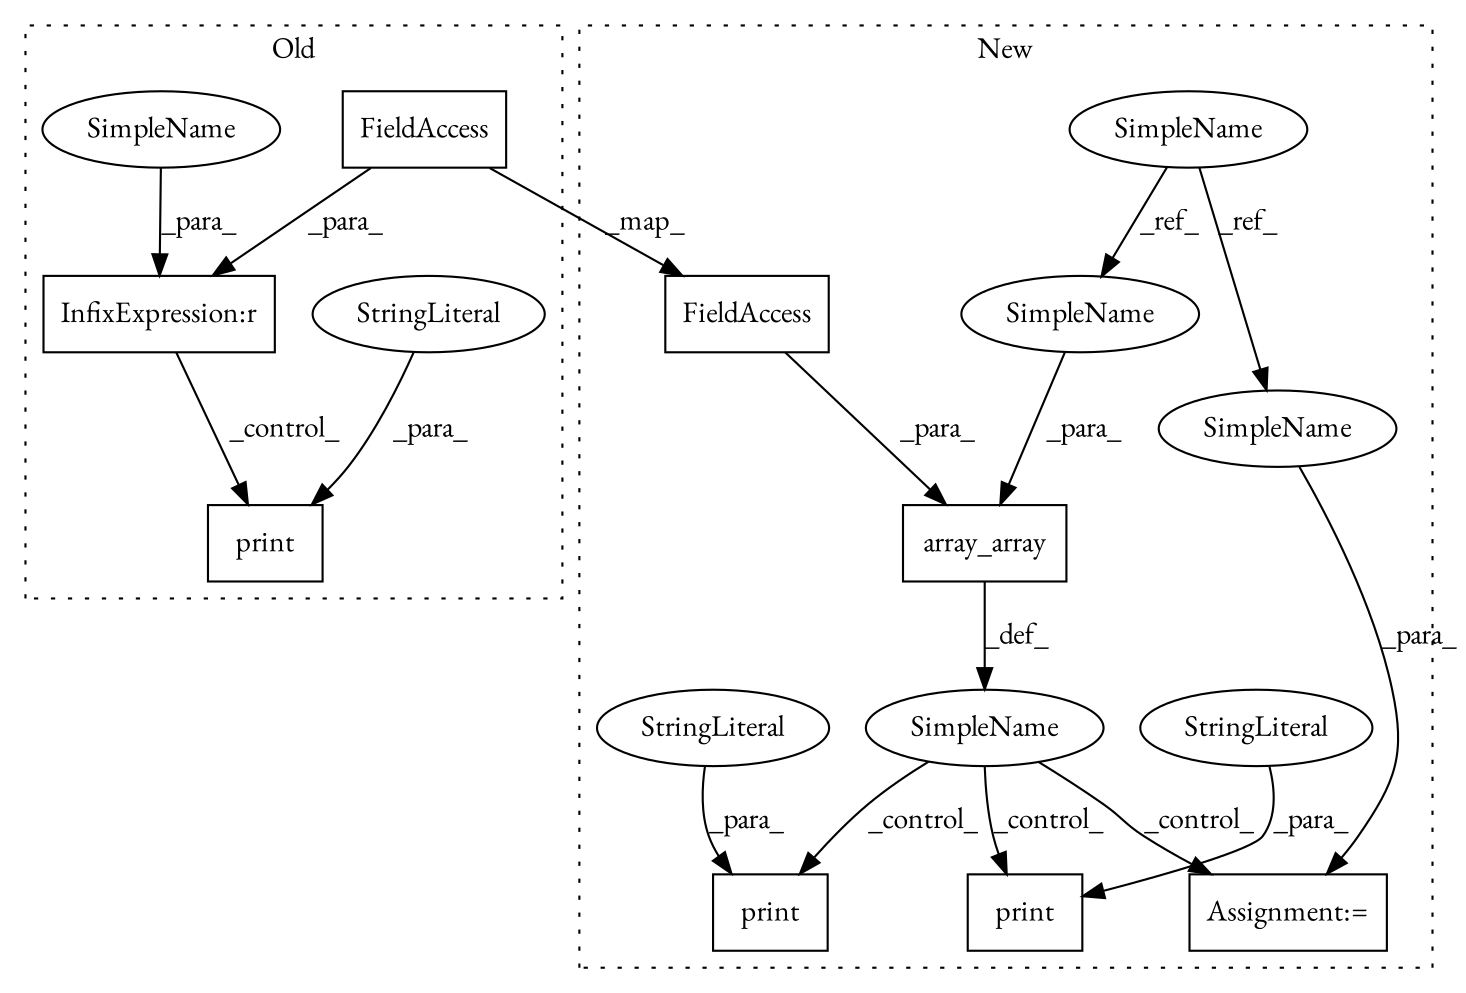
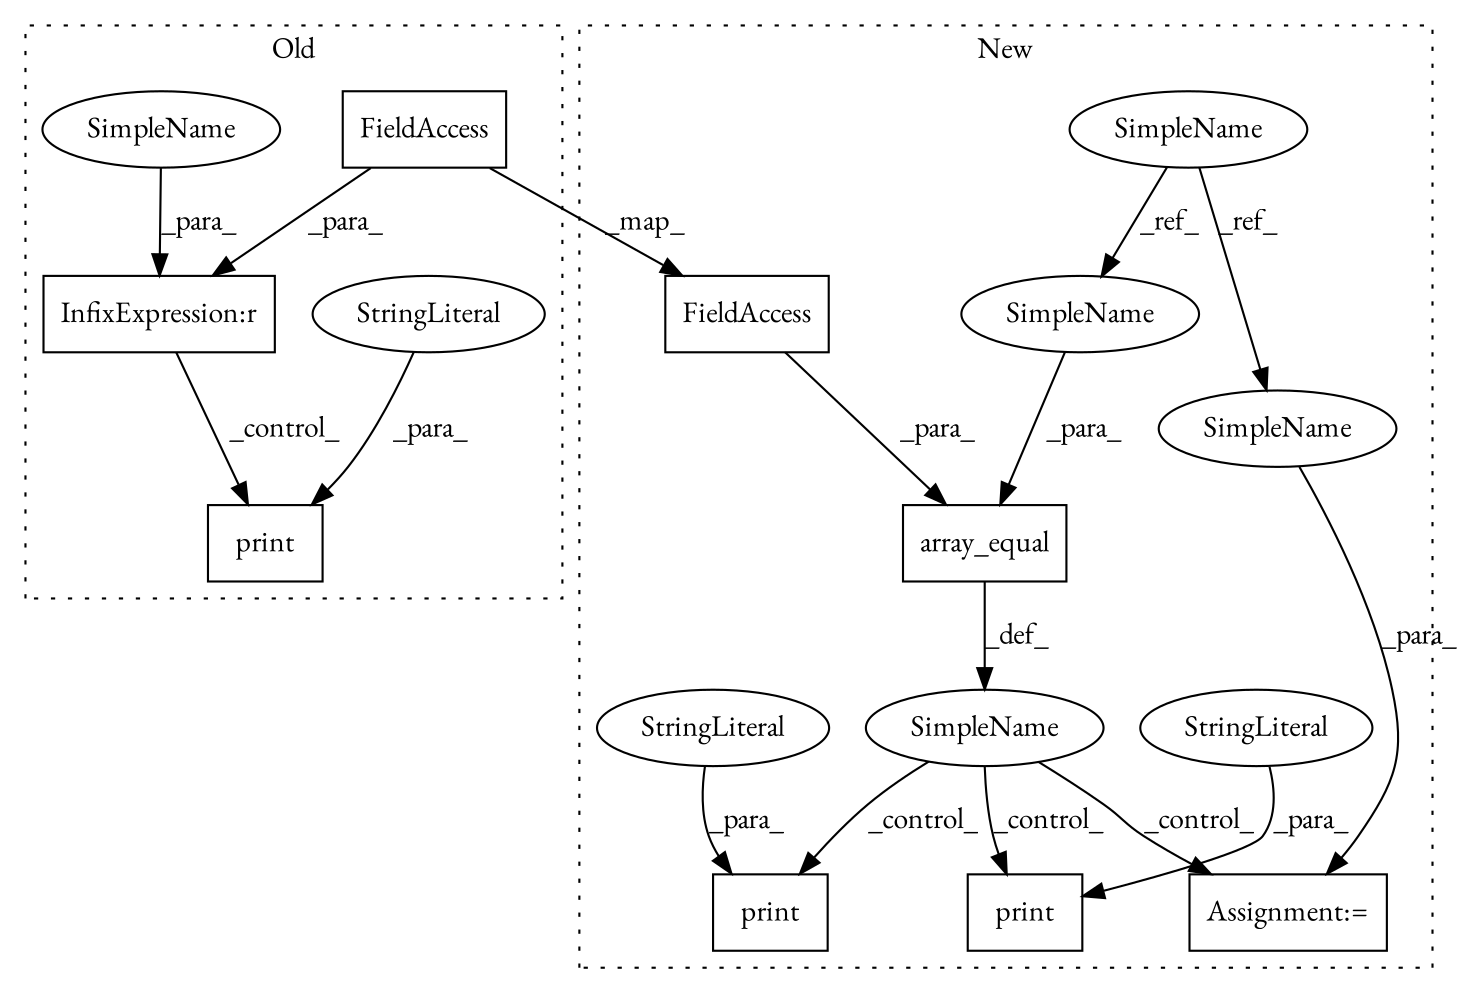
(985, 543) -> (985, 543)
